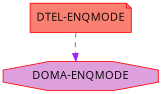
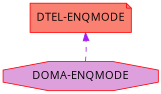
(75, 43) -> (86, 51)
